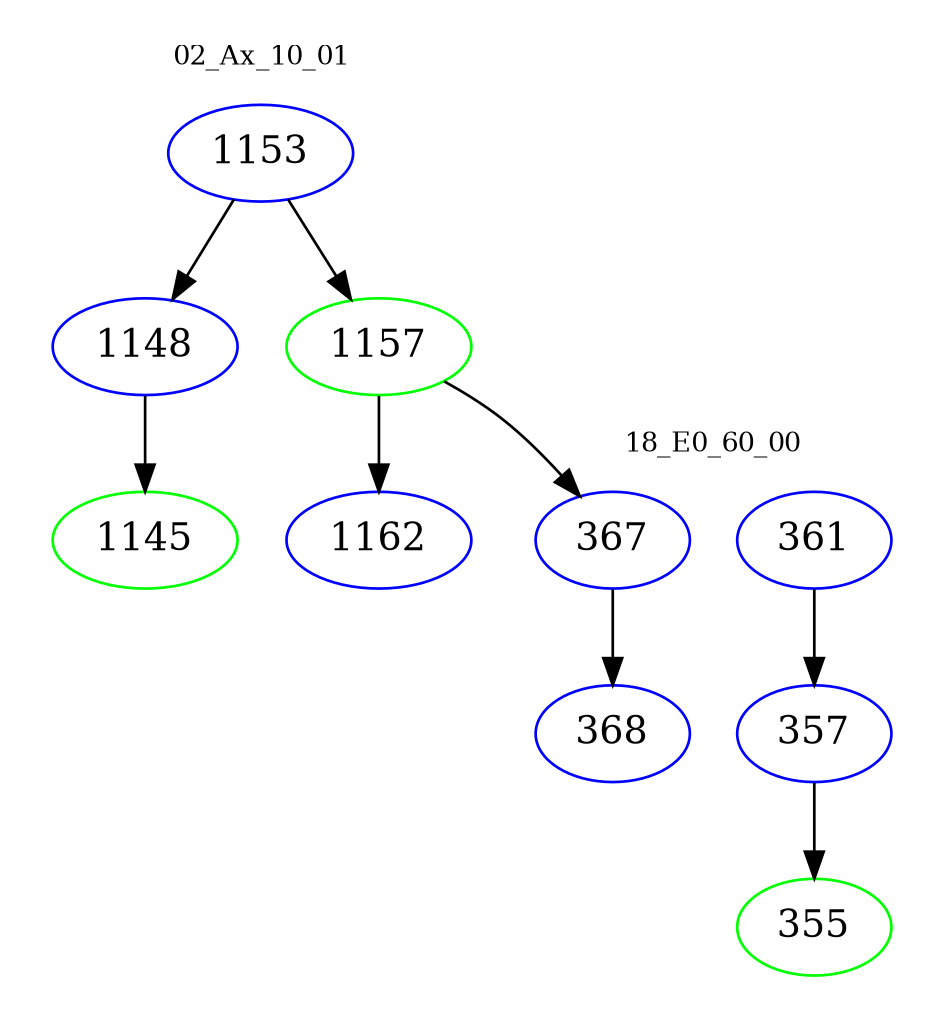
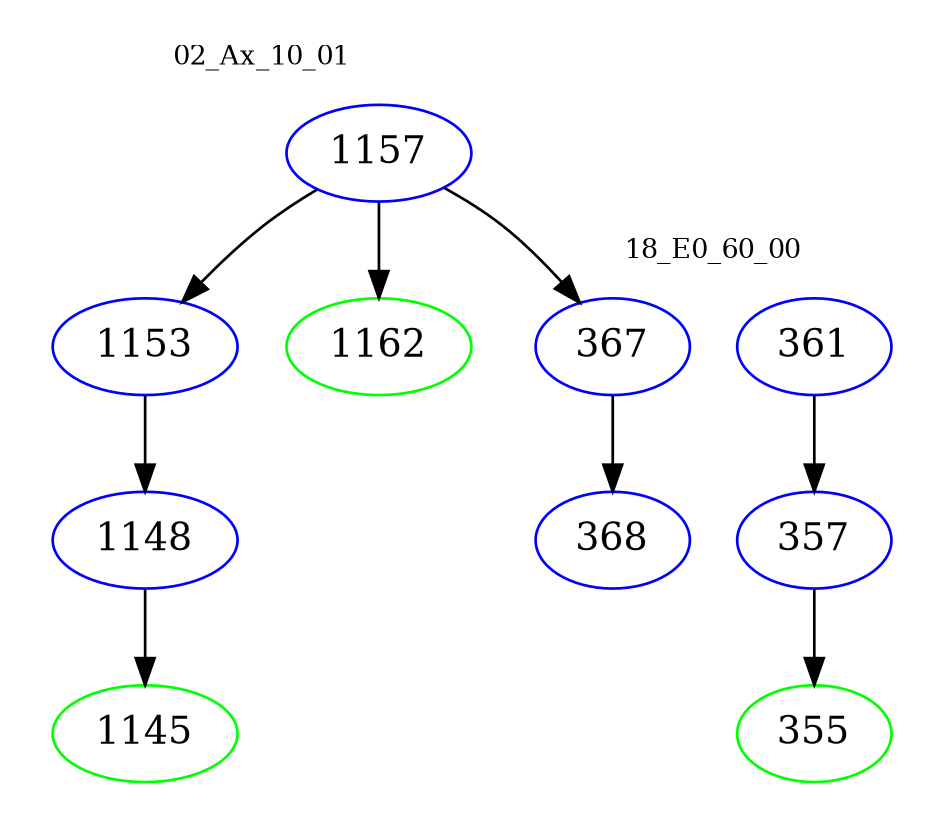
(312, 238) -> (256, 232)
(379, 347) -> (379, 153)
(379, 540) -> (379, 347)
